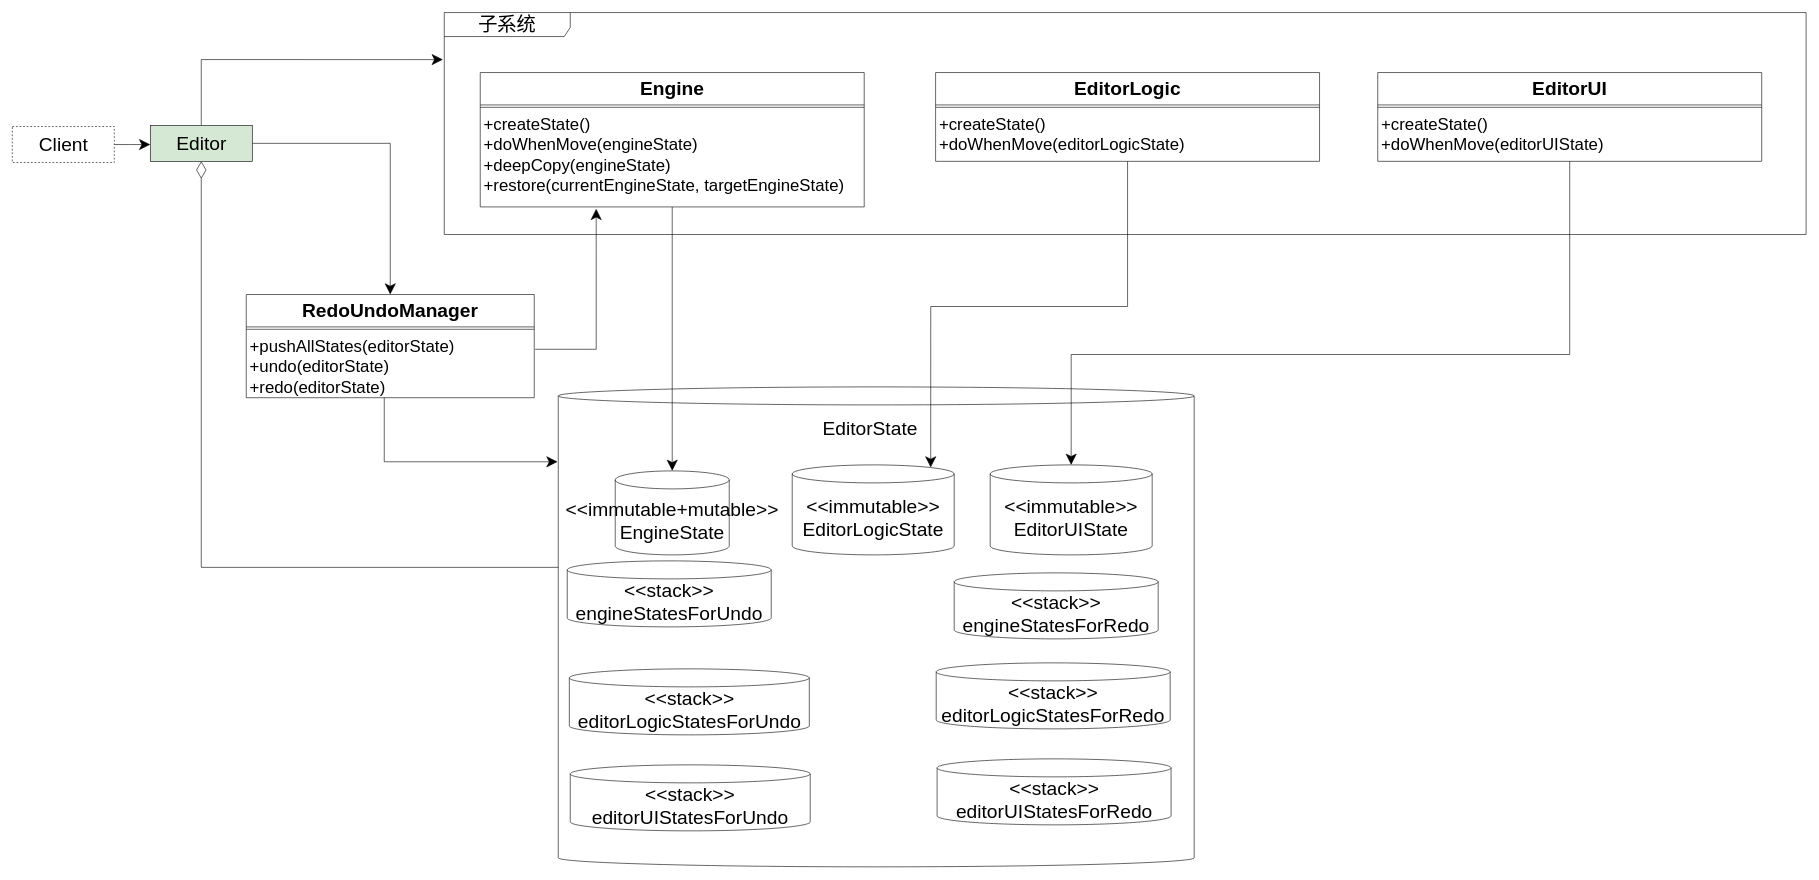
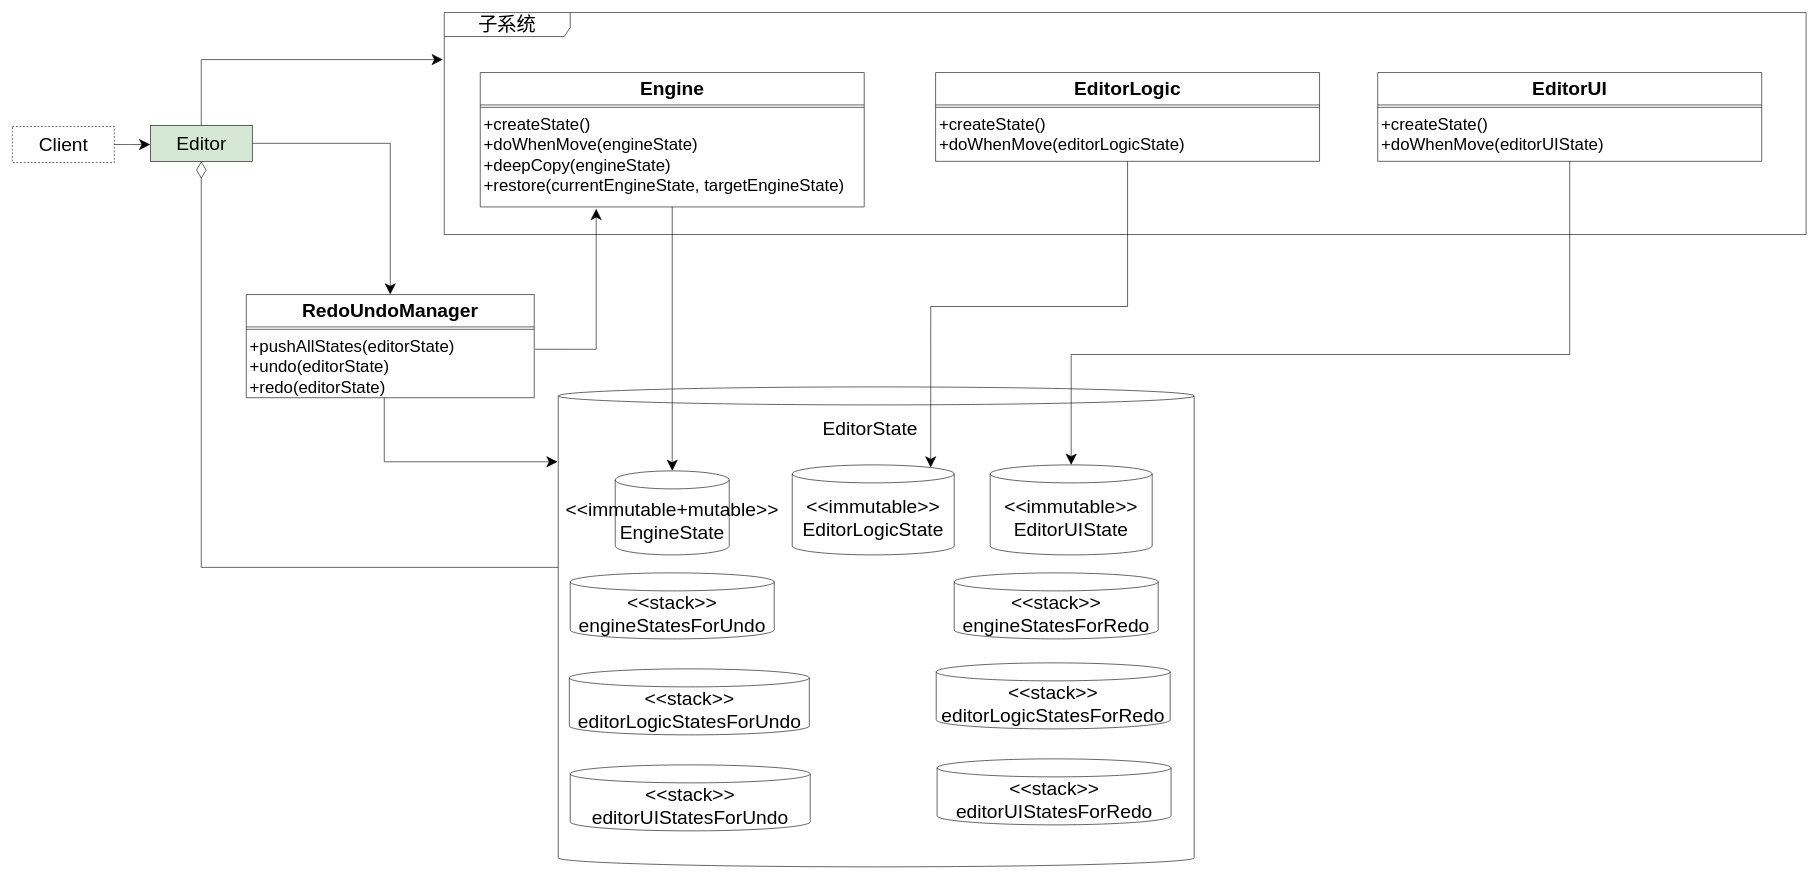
(669, 594) -> (672, 606)
